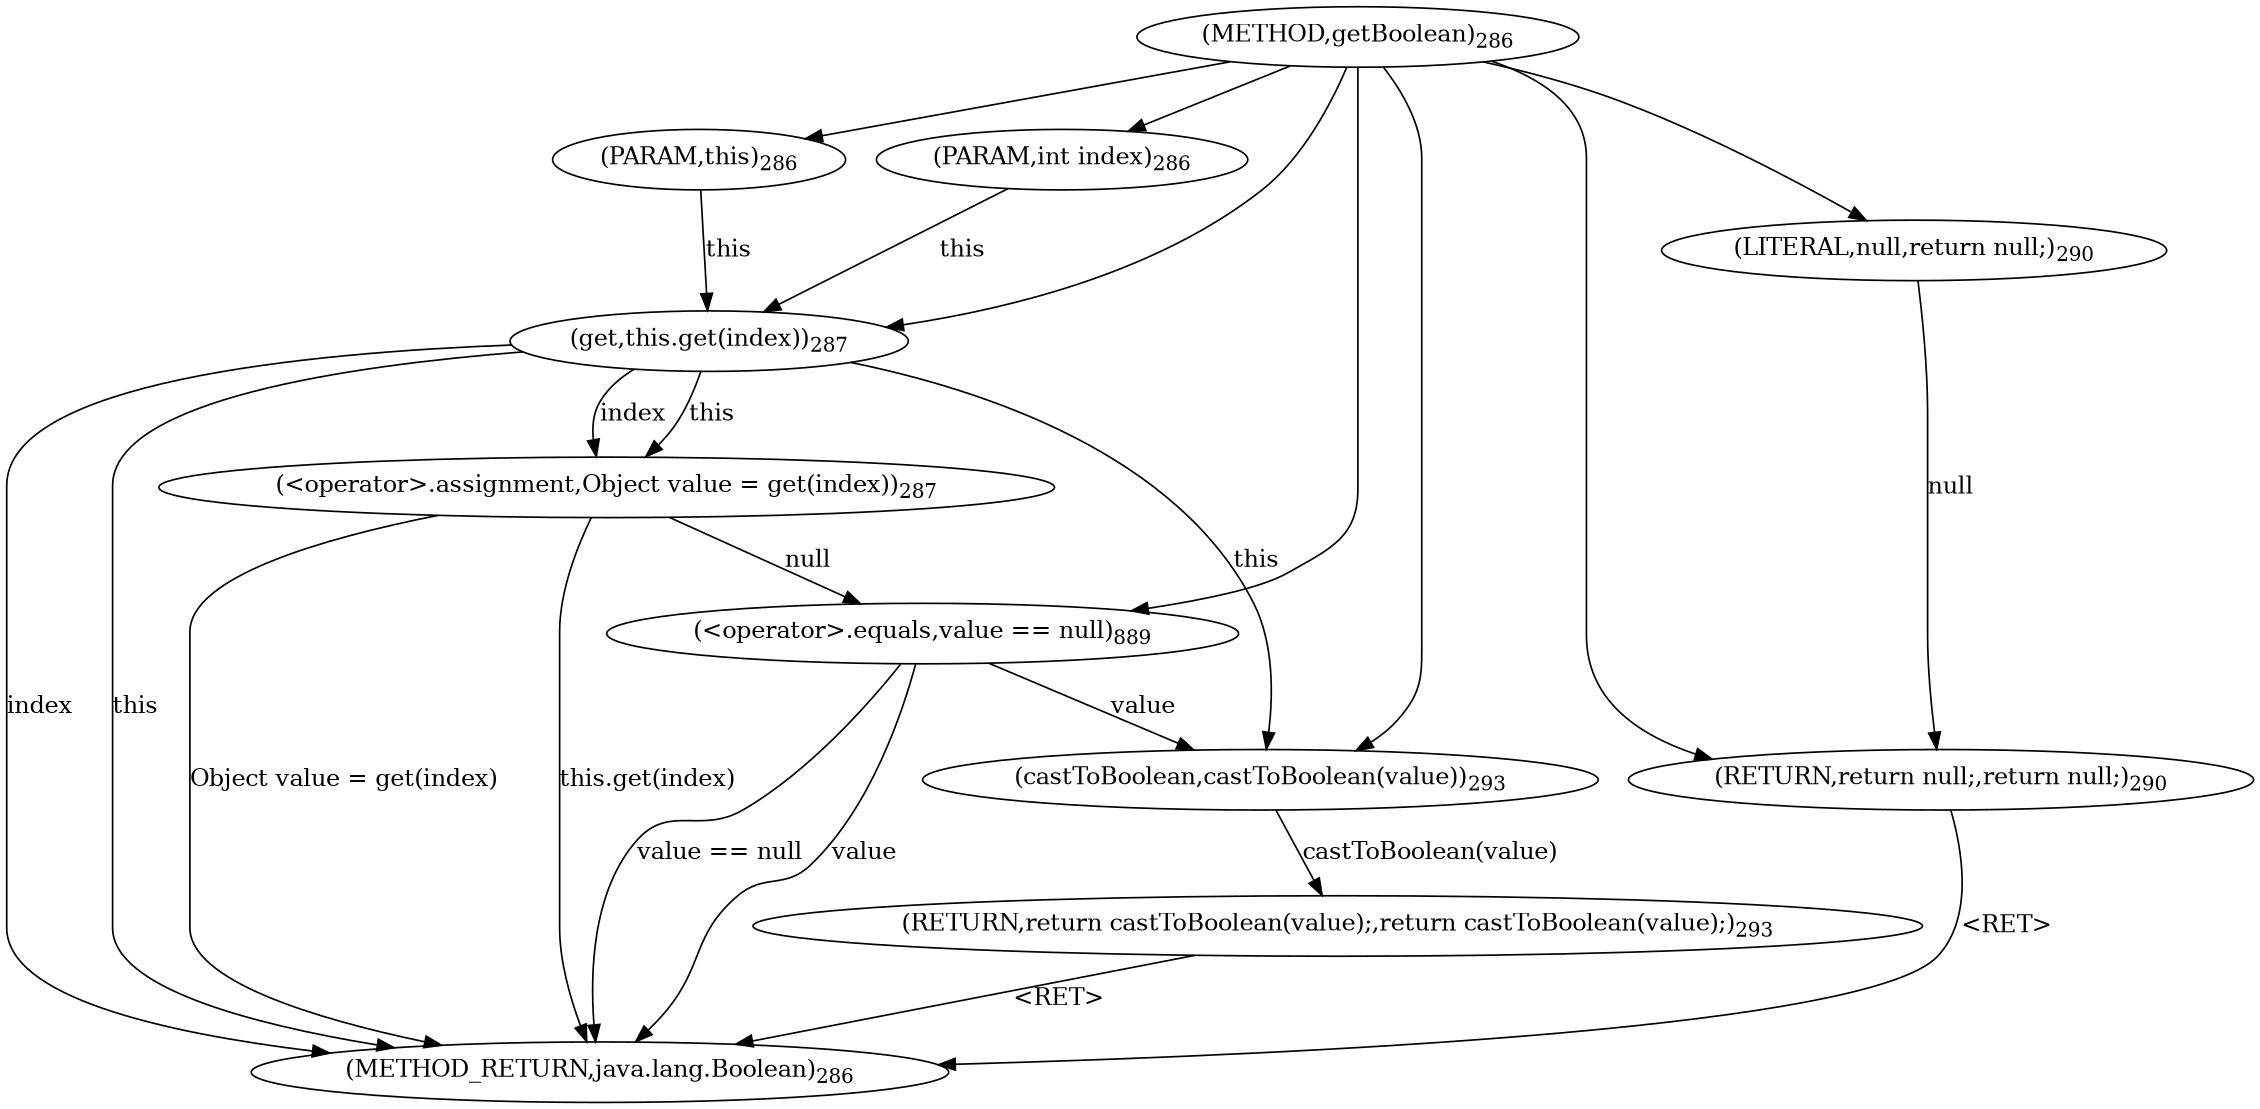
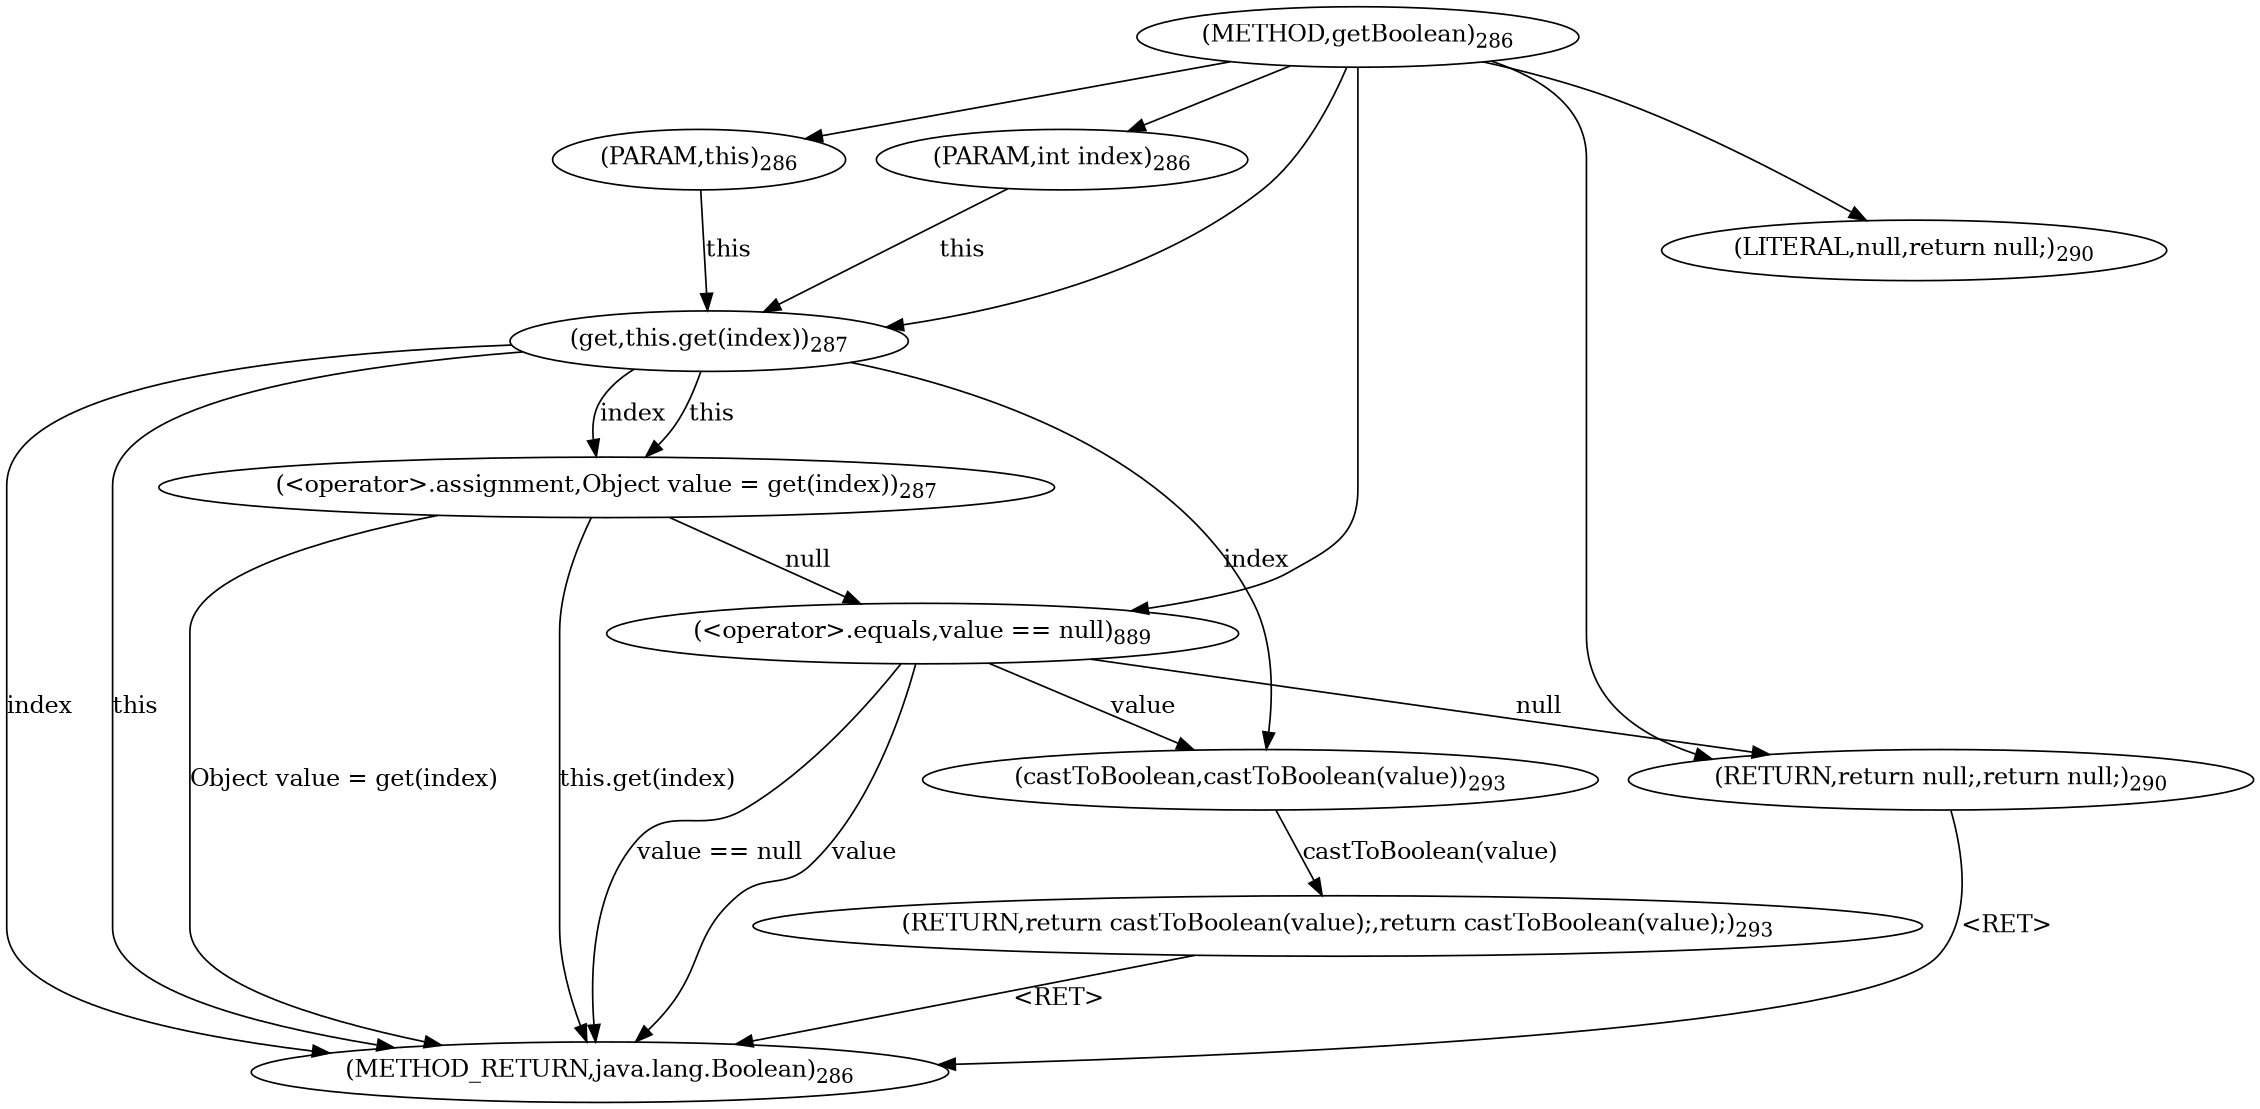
(1422, 409) -> none
(1928, 507) -> (1421, 706)
(1257, 560) -> (1257, 560)
